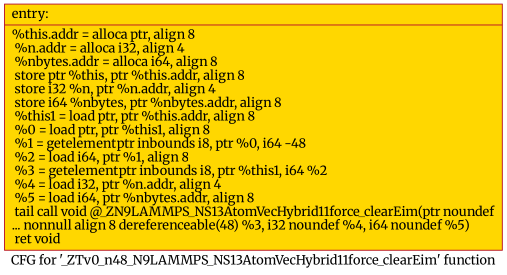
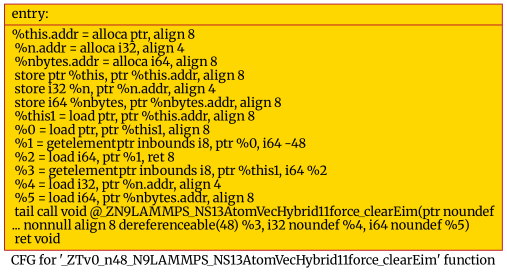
(101, 158) -> (94, 158)
